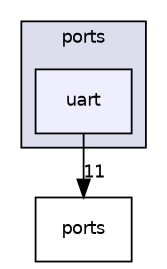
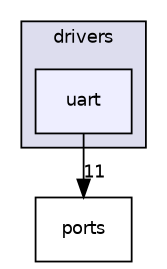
(84, 38) -> (84, 38)
